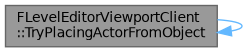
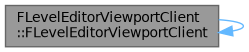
(111, 26) -> (112, 26)
